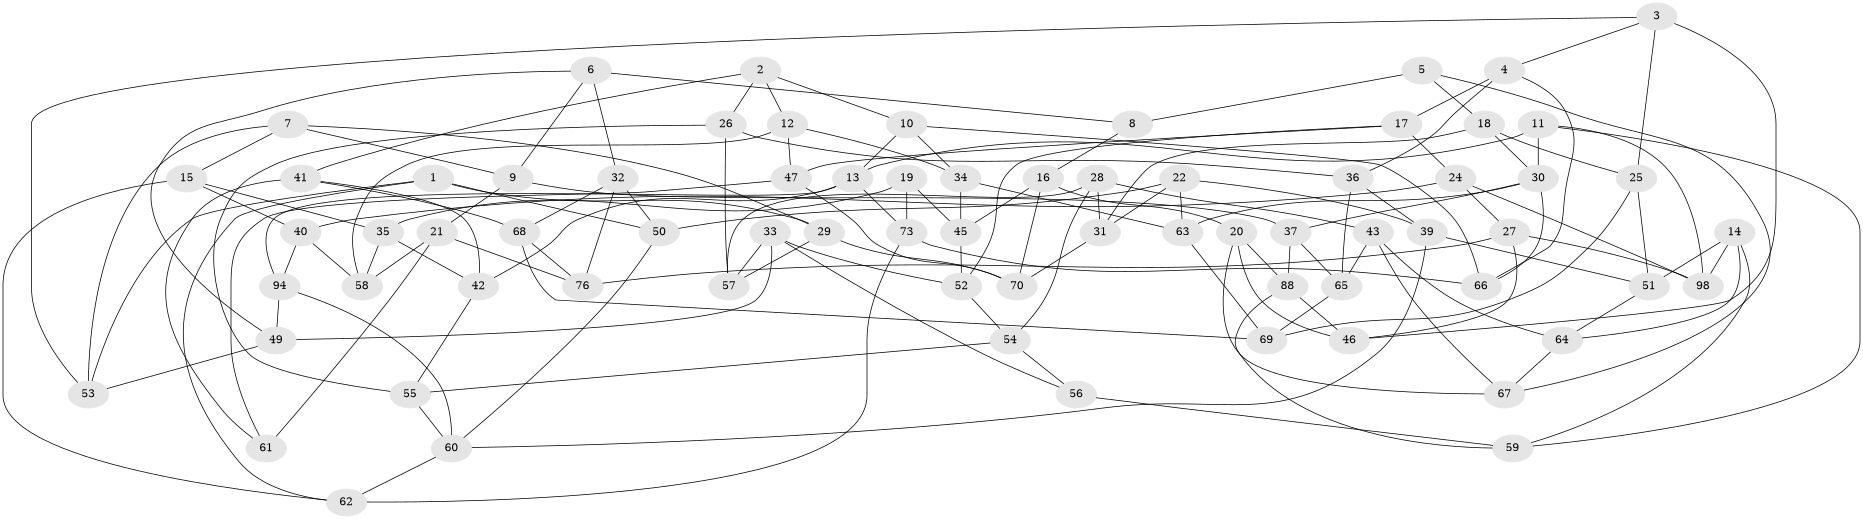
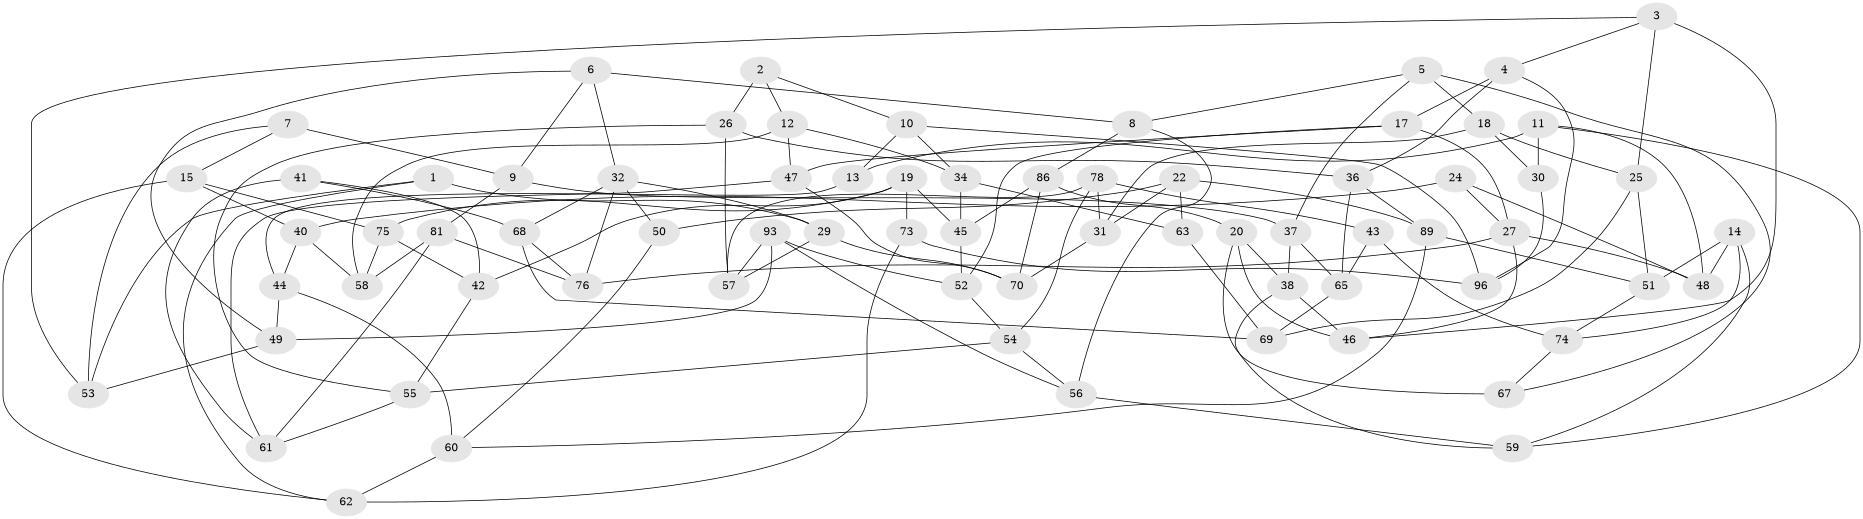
(527, 114) -> none
(1426, 149) -> (1478, 161)
(576, 152) -> (724, 199)
(1043, 178) -> (1043, 178)
(1097, 178) -> (1097, 178)
(1358, 201) -> none
(880, 205) -> none
(1414, 206) -> (1349, 136)
(551, 207) -> none
(602, 211) -> (657, 213)
none -> (1148, 229)
(383, 232) -> (383, 232)
(437, 232) -> (437, 232)
(770, 232) -> (770, 232)
(1427, 232) -> (1427, 232)
(280, 286) -> (280, 286)
(1288, 286) -> (1288, 286)
(1481, 286) -> (1481, 286)
(1703, 286) -> (1703, 286)
(1432, 323) -> none
(1562, 340) -> (1562, 340)
(431, 422) -> (339, 423)
